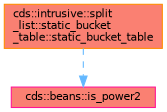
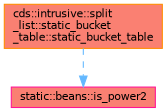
(83, 97) -> (83, 97)
